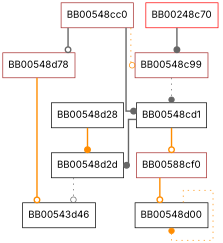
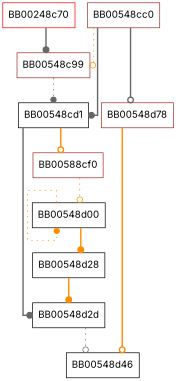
(160, 187) -> (80, 187)
(59, 215) -> (103, 365)
none -> (81, 237)
